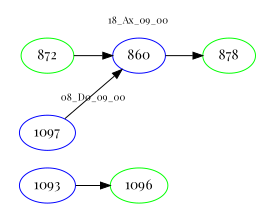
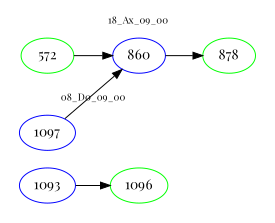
(47, 56) -> (47, 56)
